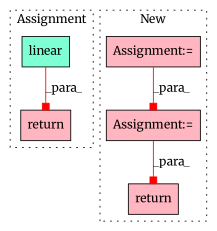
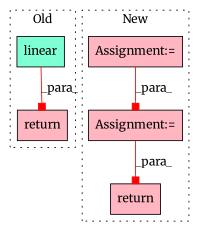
(52, 20) -> (43, 20)
